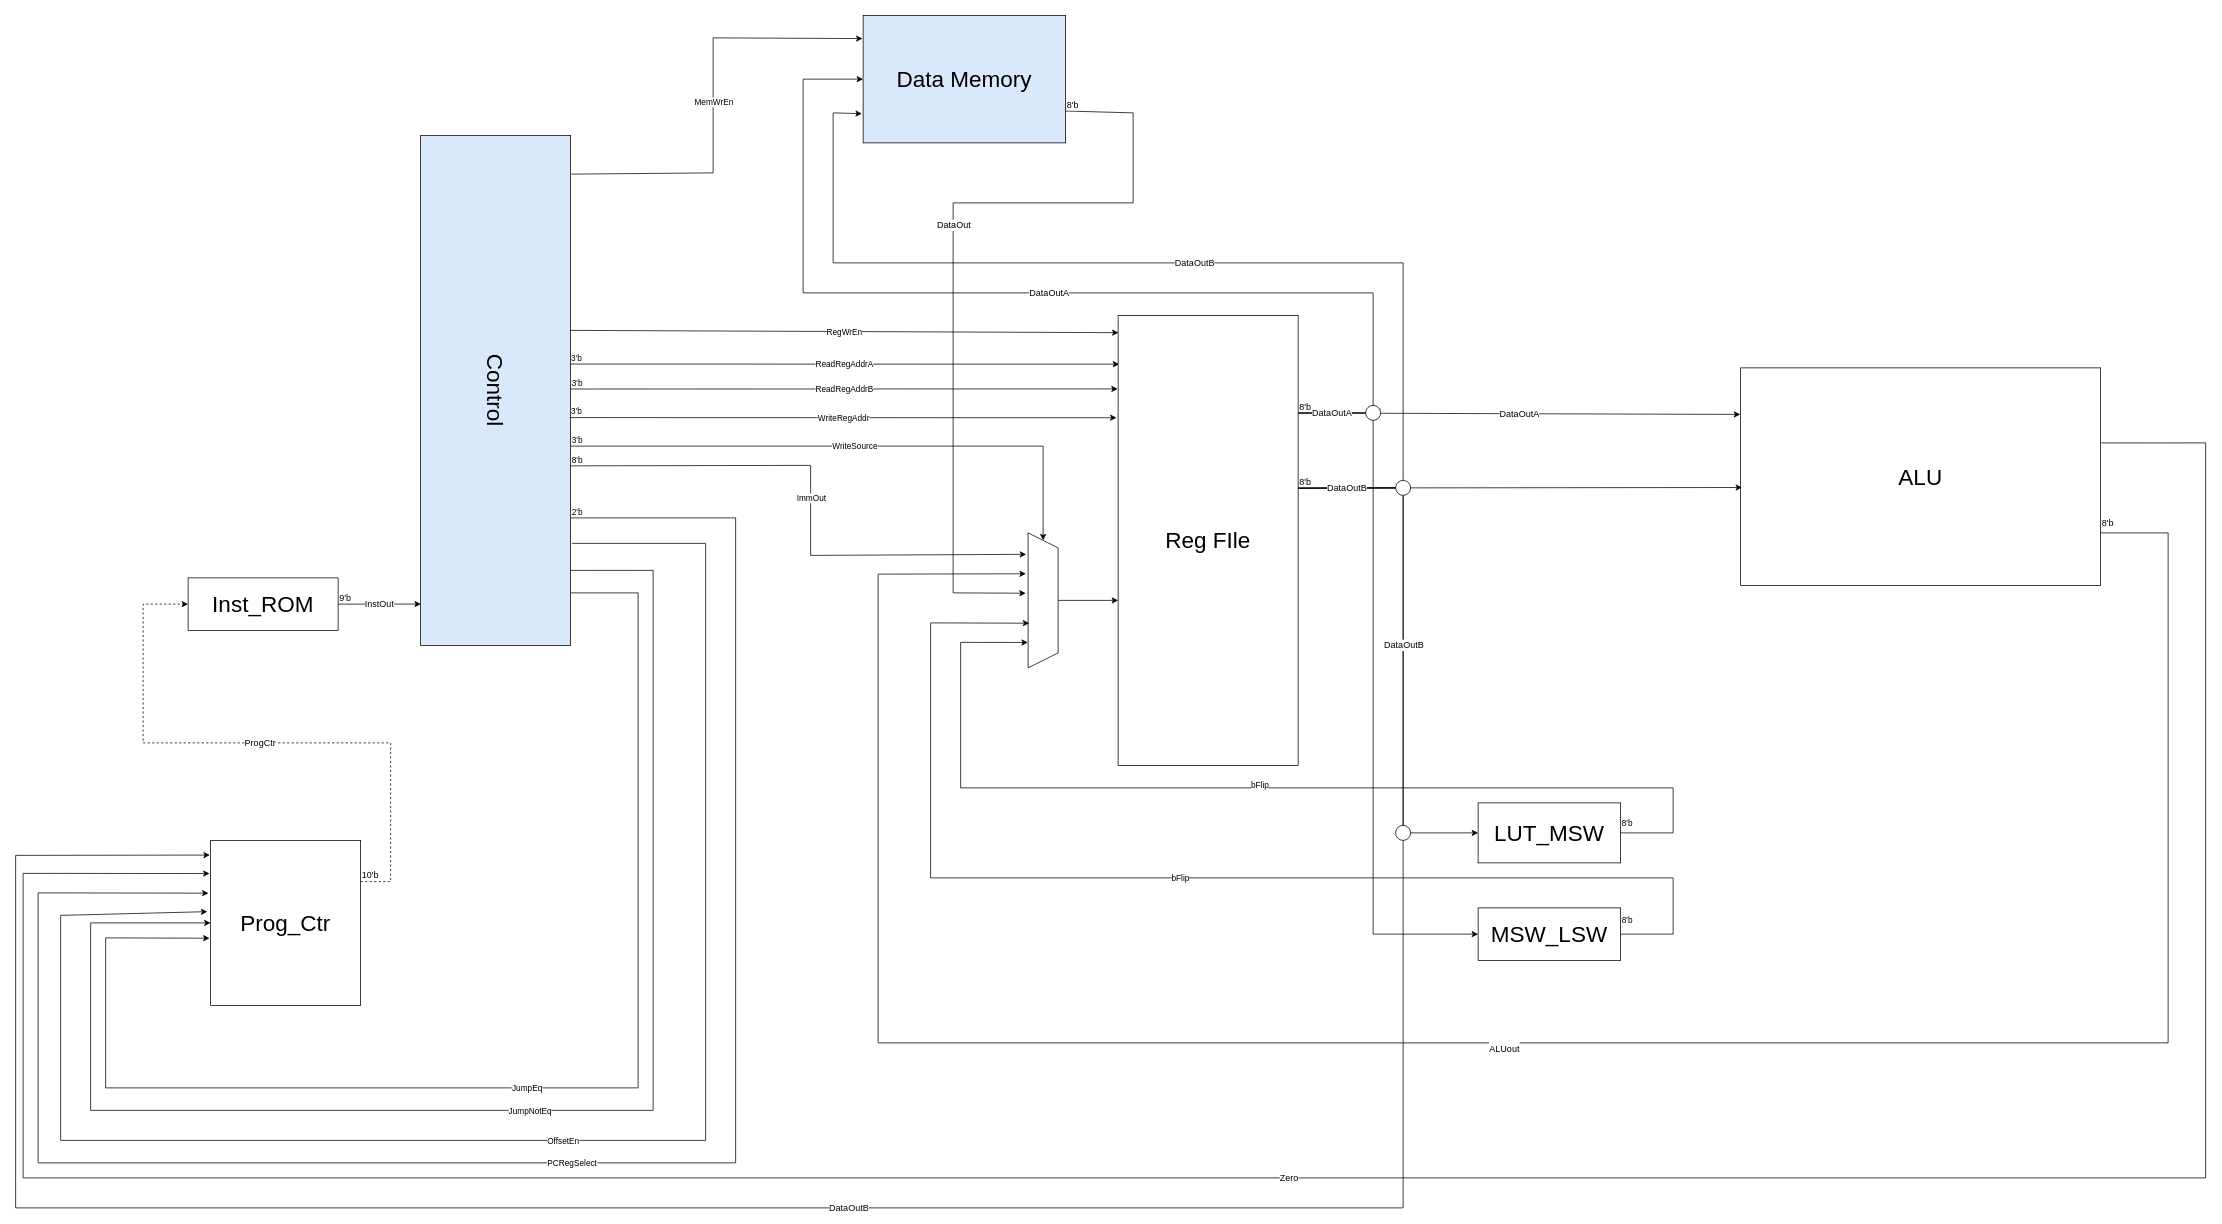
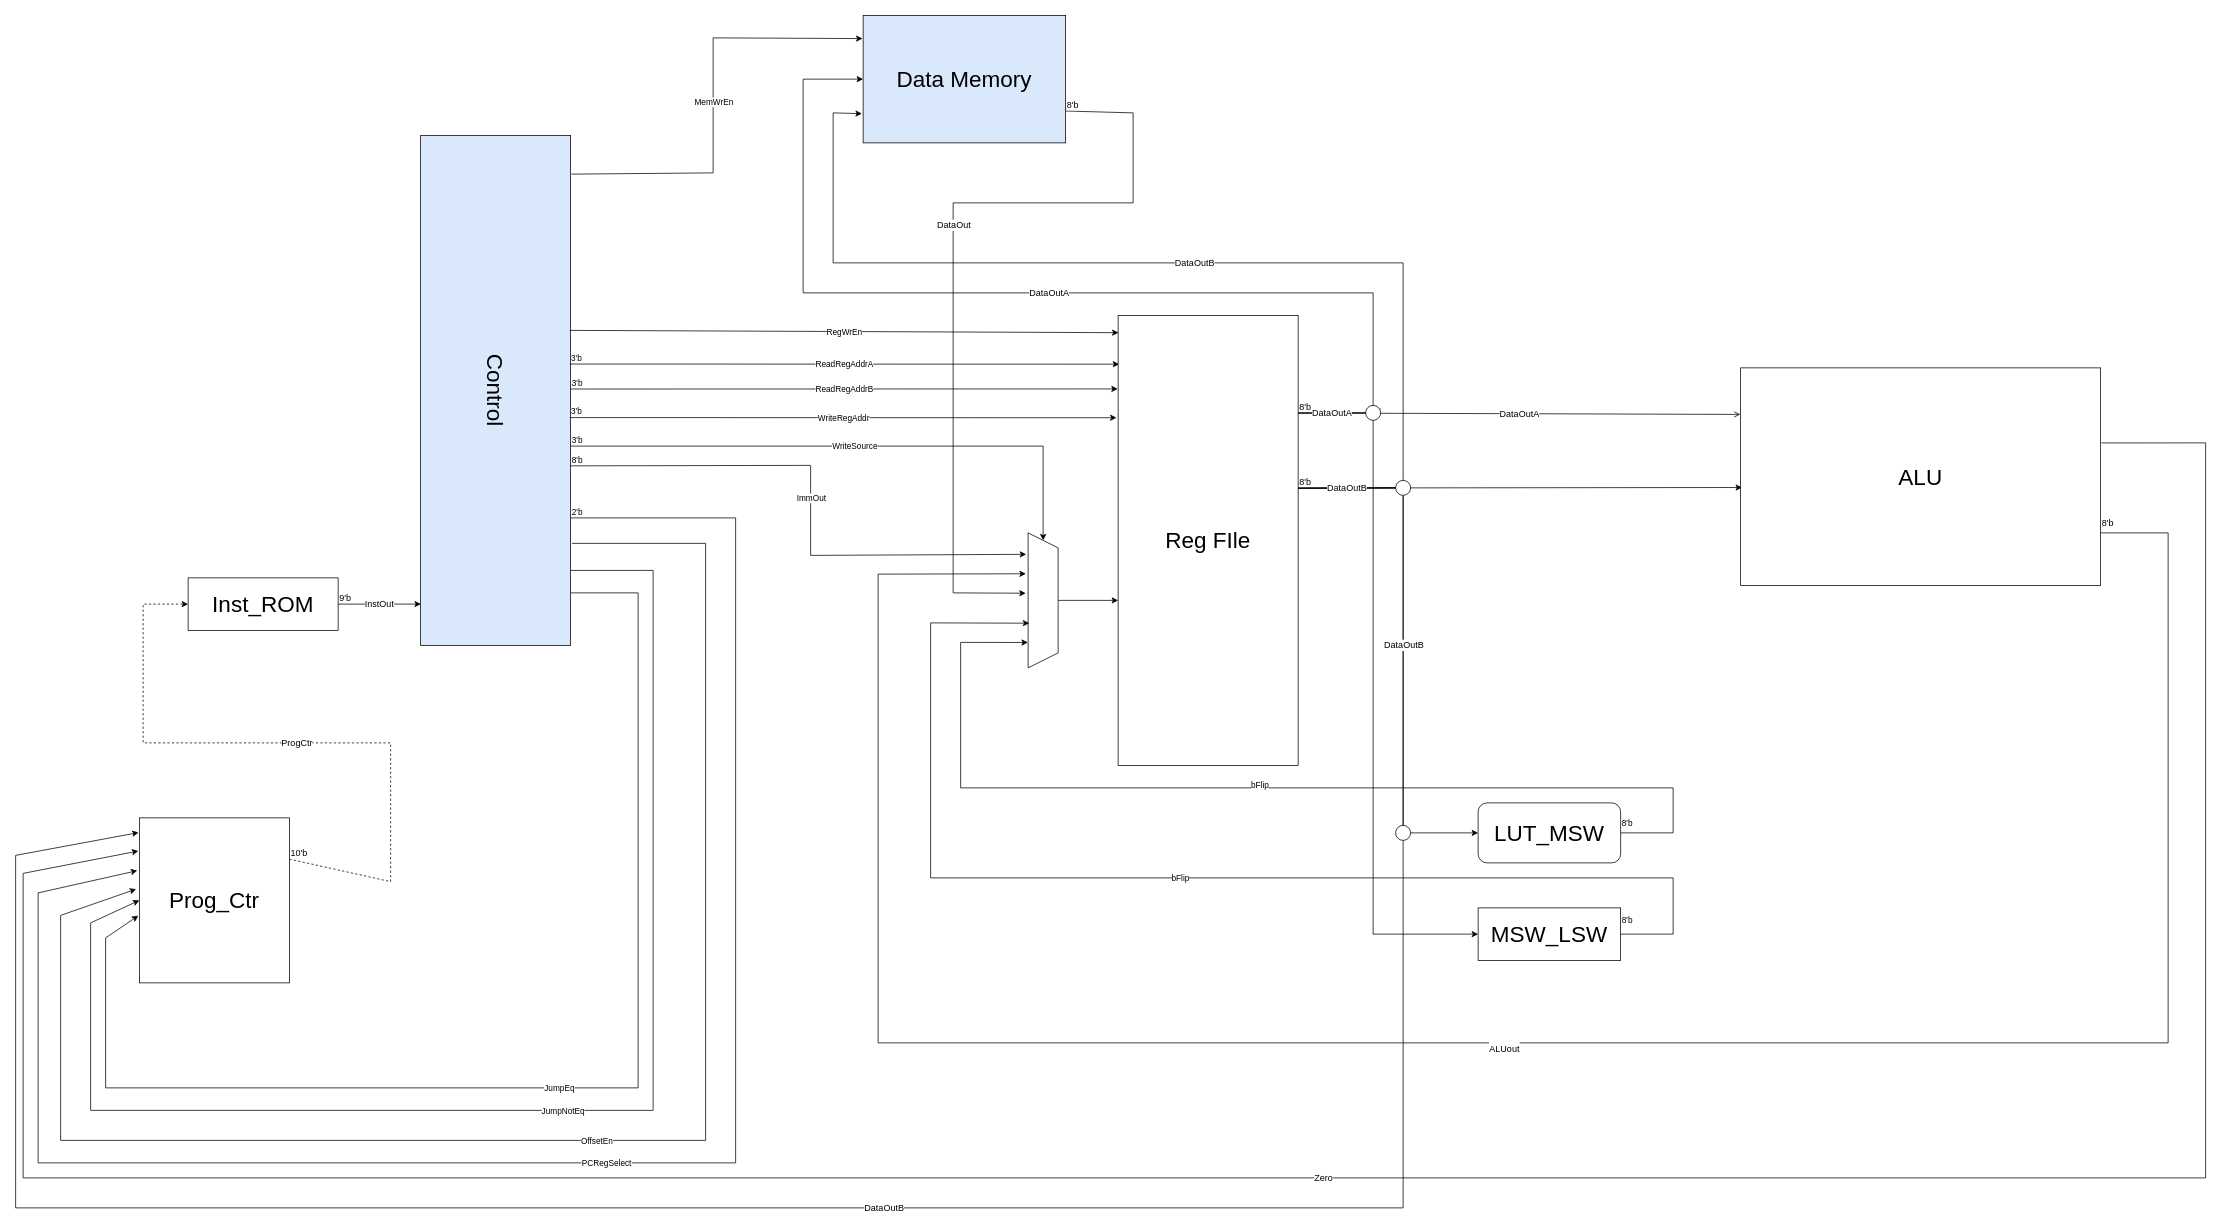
(1733, 414) -> (1735, 414)
(1549, 833) -> (1549, 833)
(285, 923) -> (214, 900)
